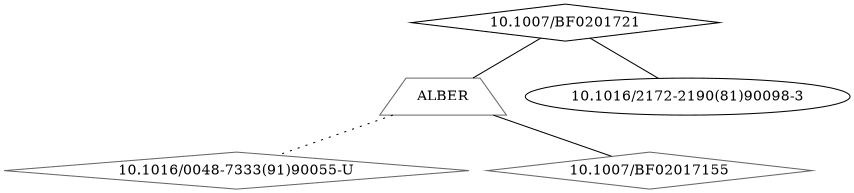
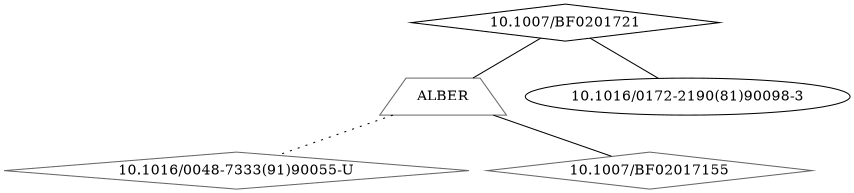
(688, 97) -> (688, 97)
